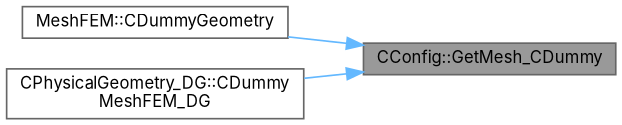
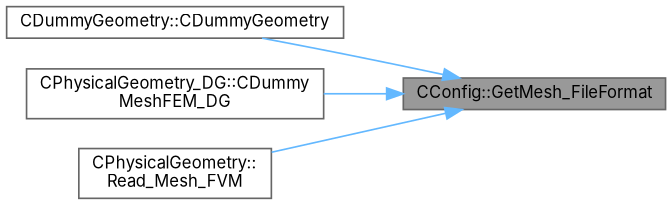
(155, 22) -> (175, 22)
(490, 59) -> (534, 94)
none -> (175, 173)
